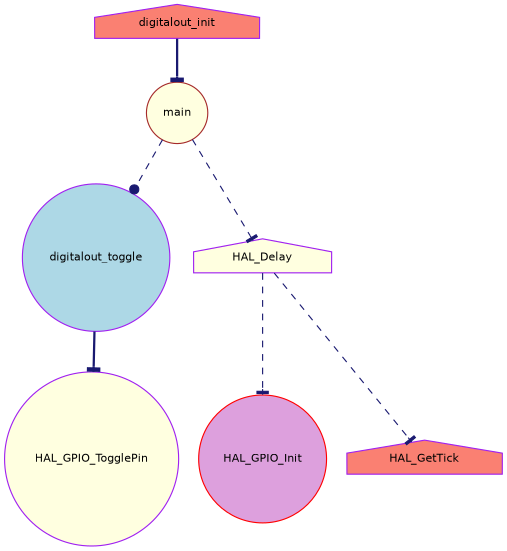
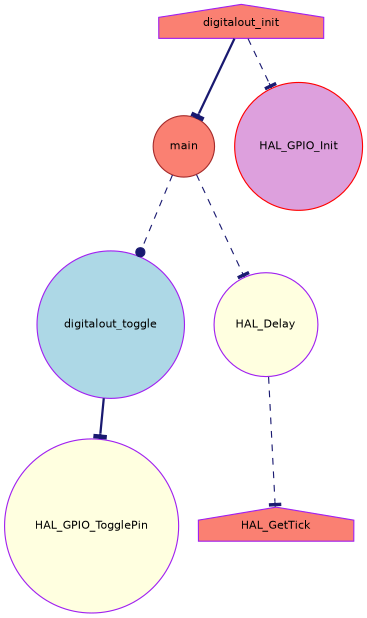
(177, 113) -> (184, 146)
(263, 258) -> (266, 325)
(263, 331) -> (259, 61)
